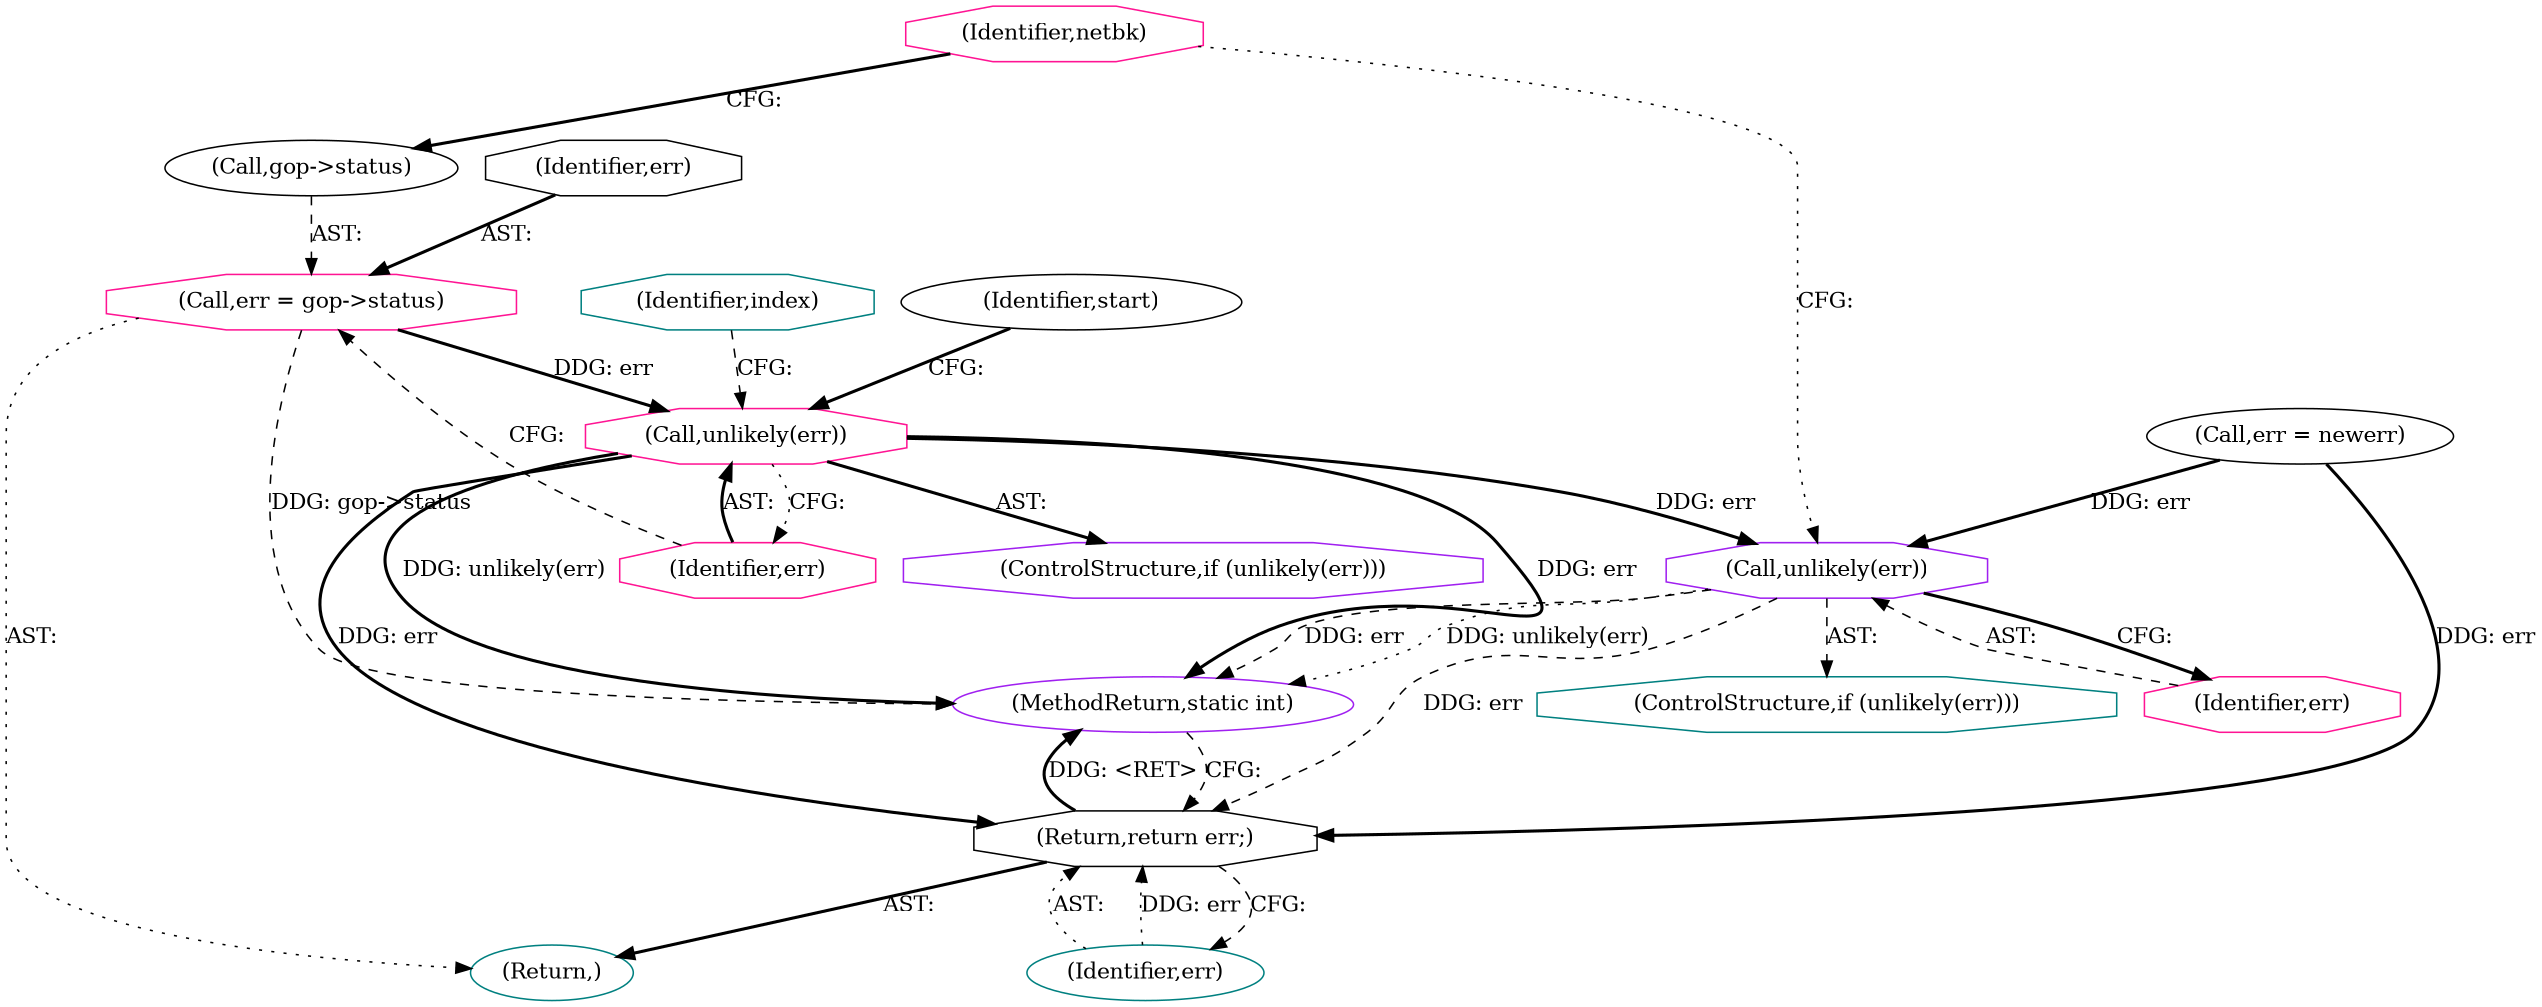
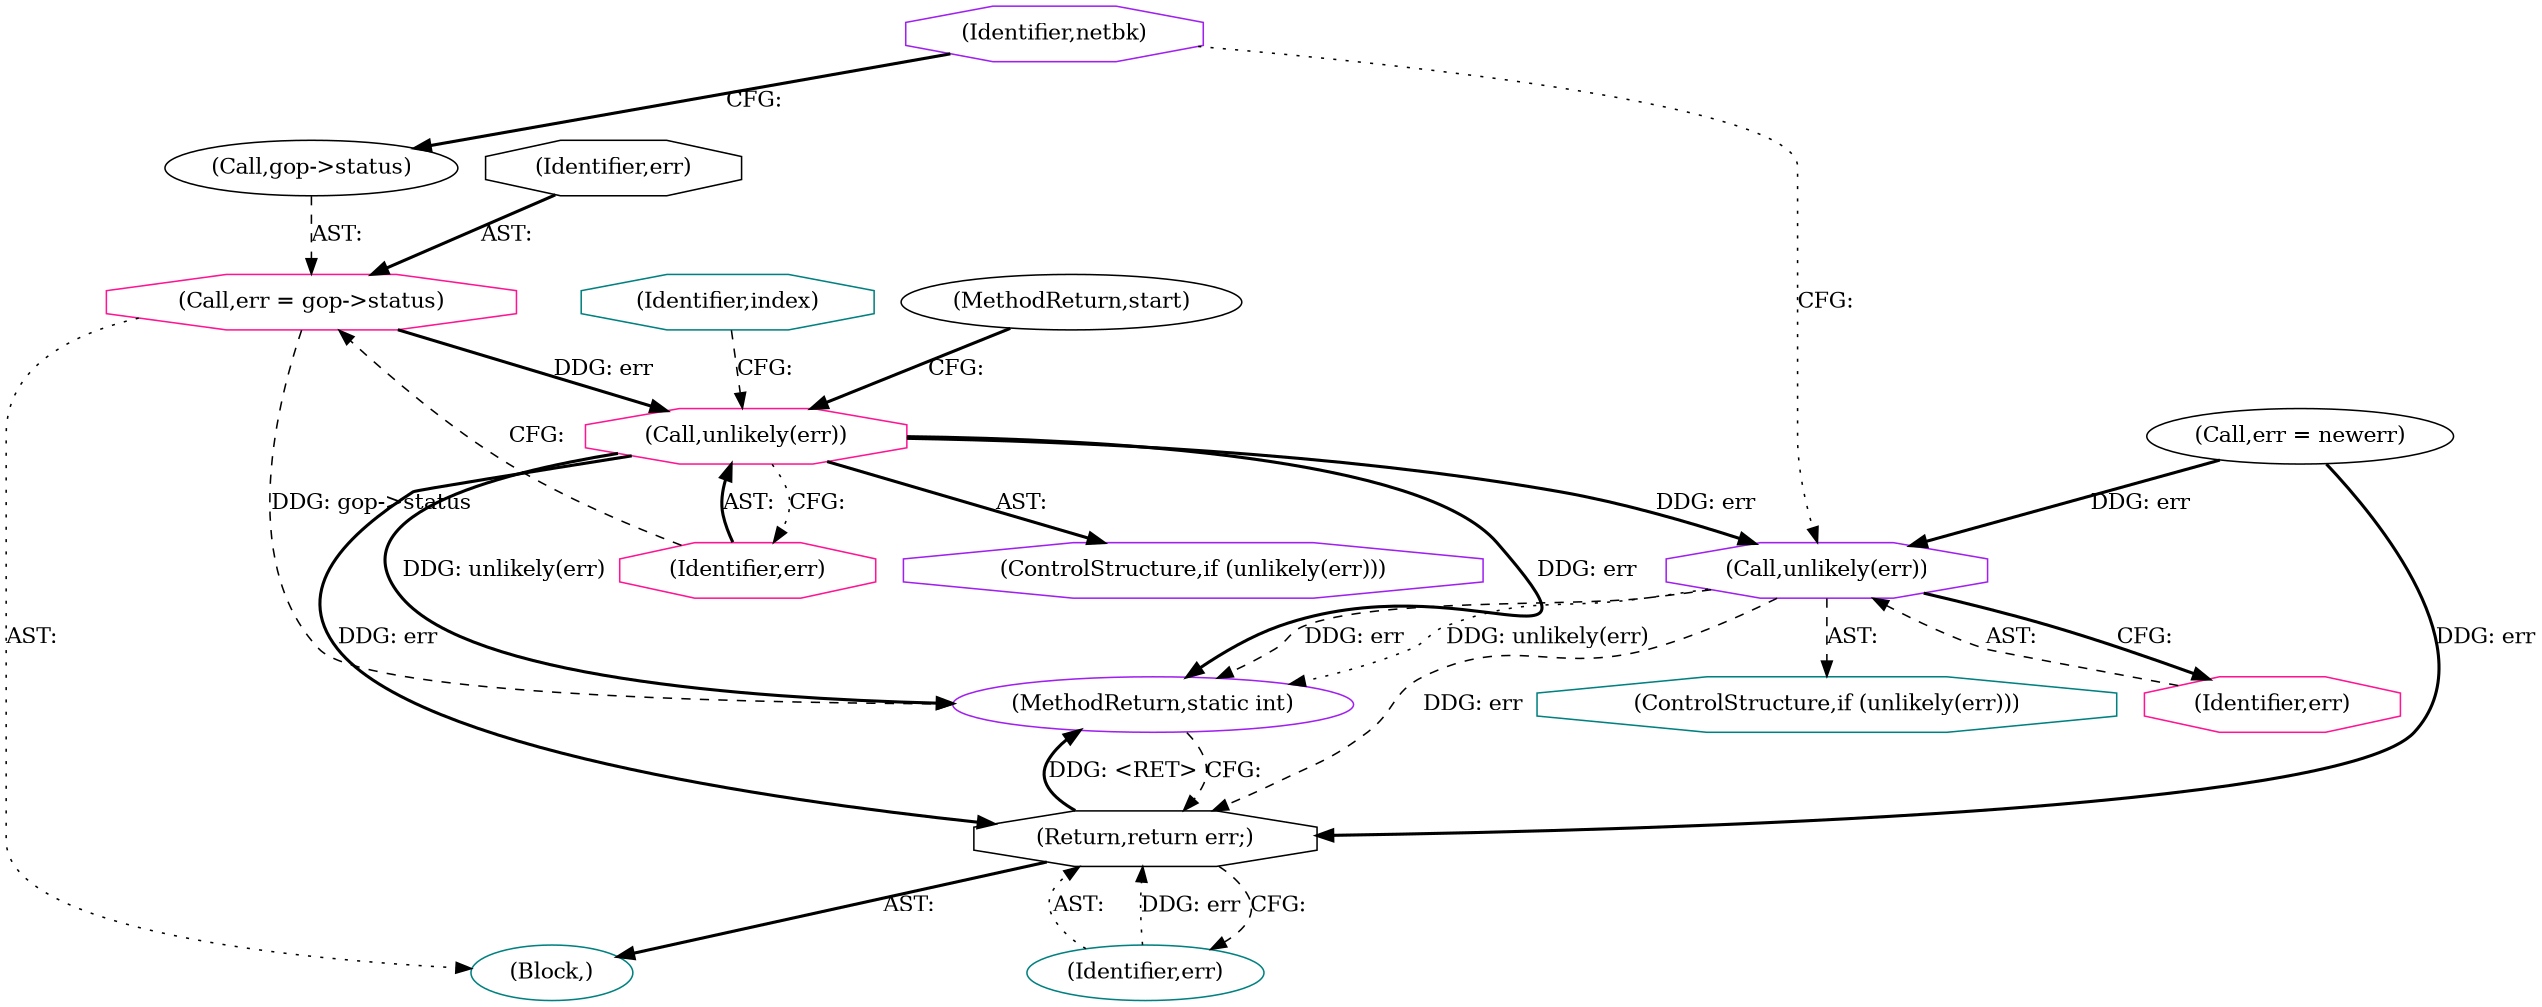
(1054, 34) -> (1054, 34)
(1071, 302) -> (1071, 302)
(552, 973) -> (552, 973)
